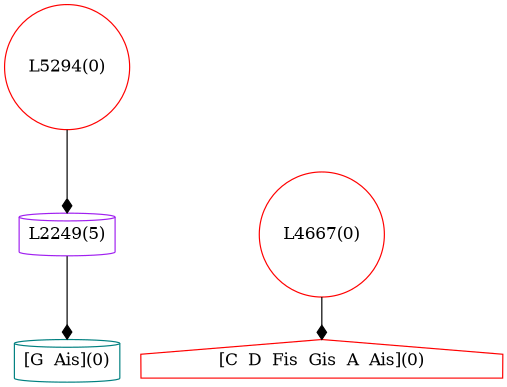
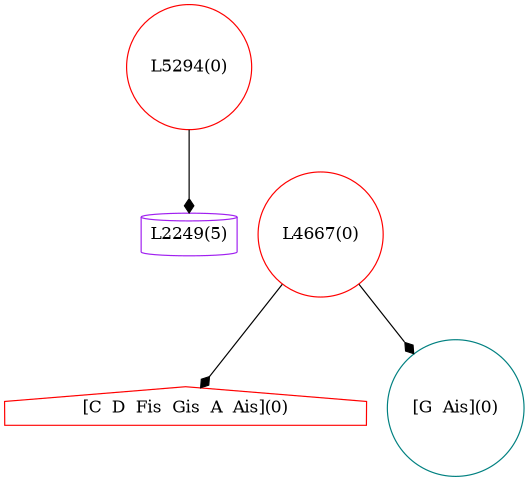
(67, 291) -> (382, 313)
(67, 361) -> (456, 408)
